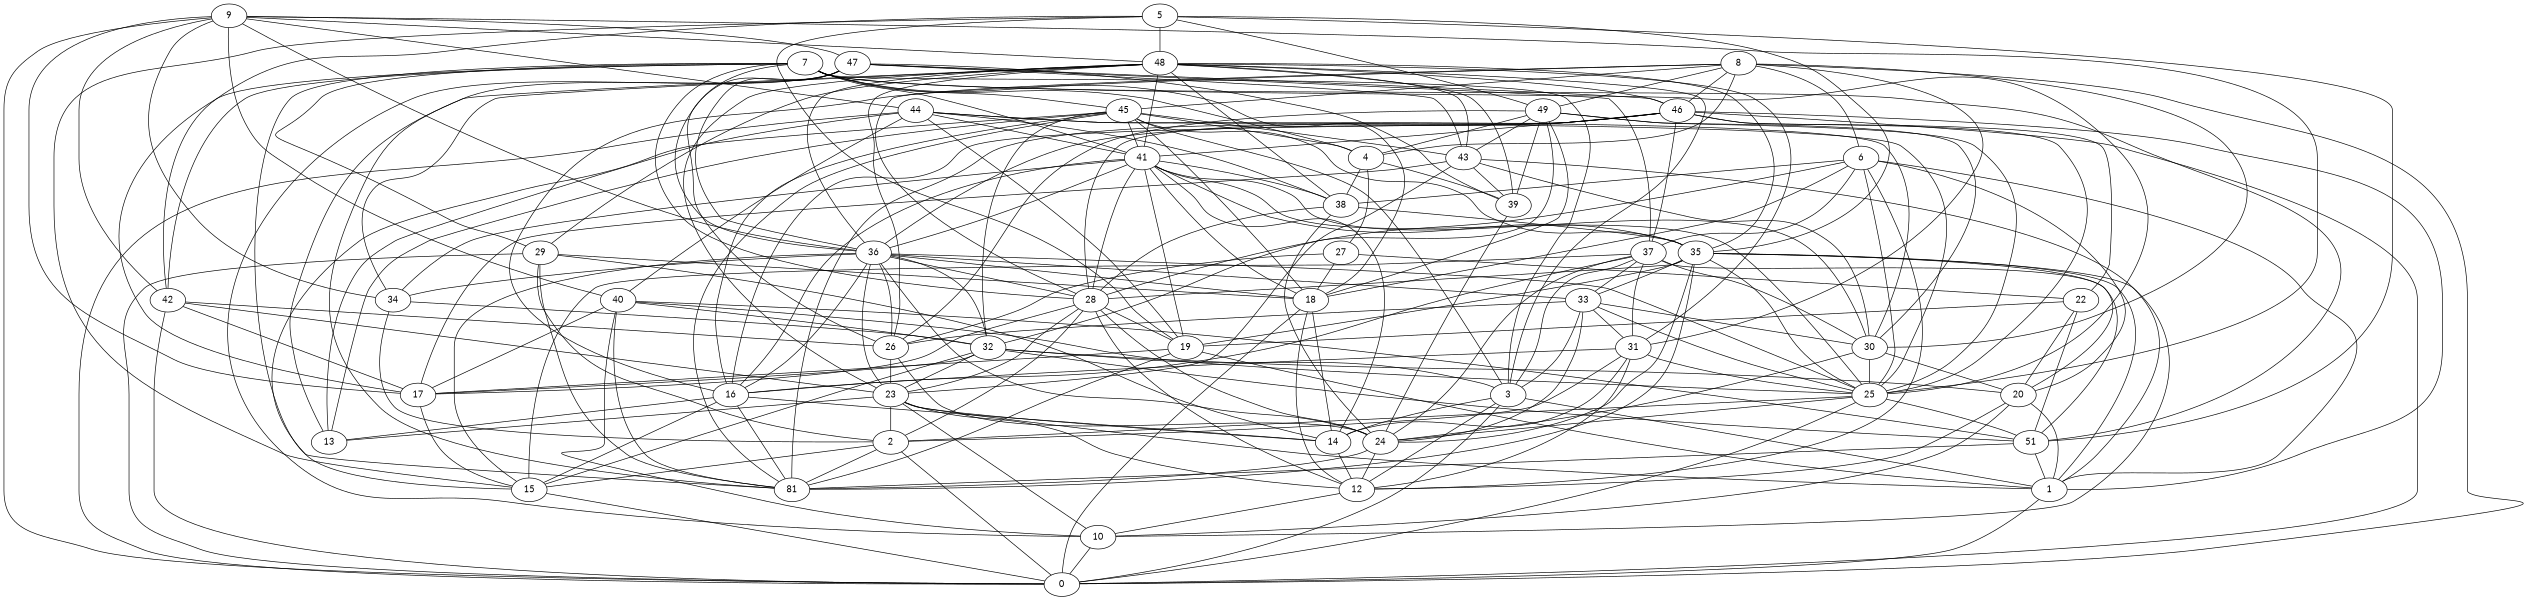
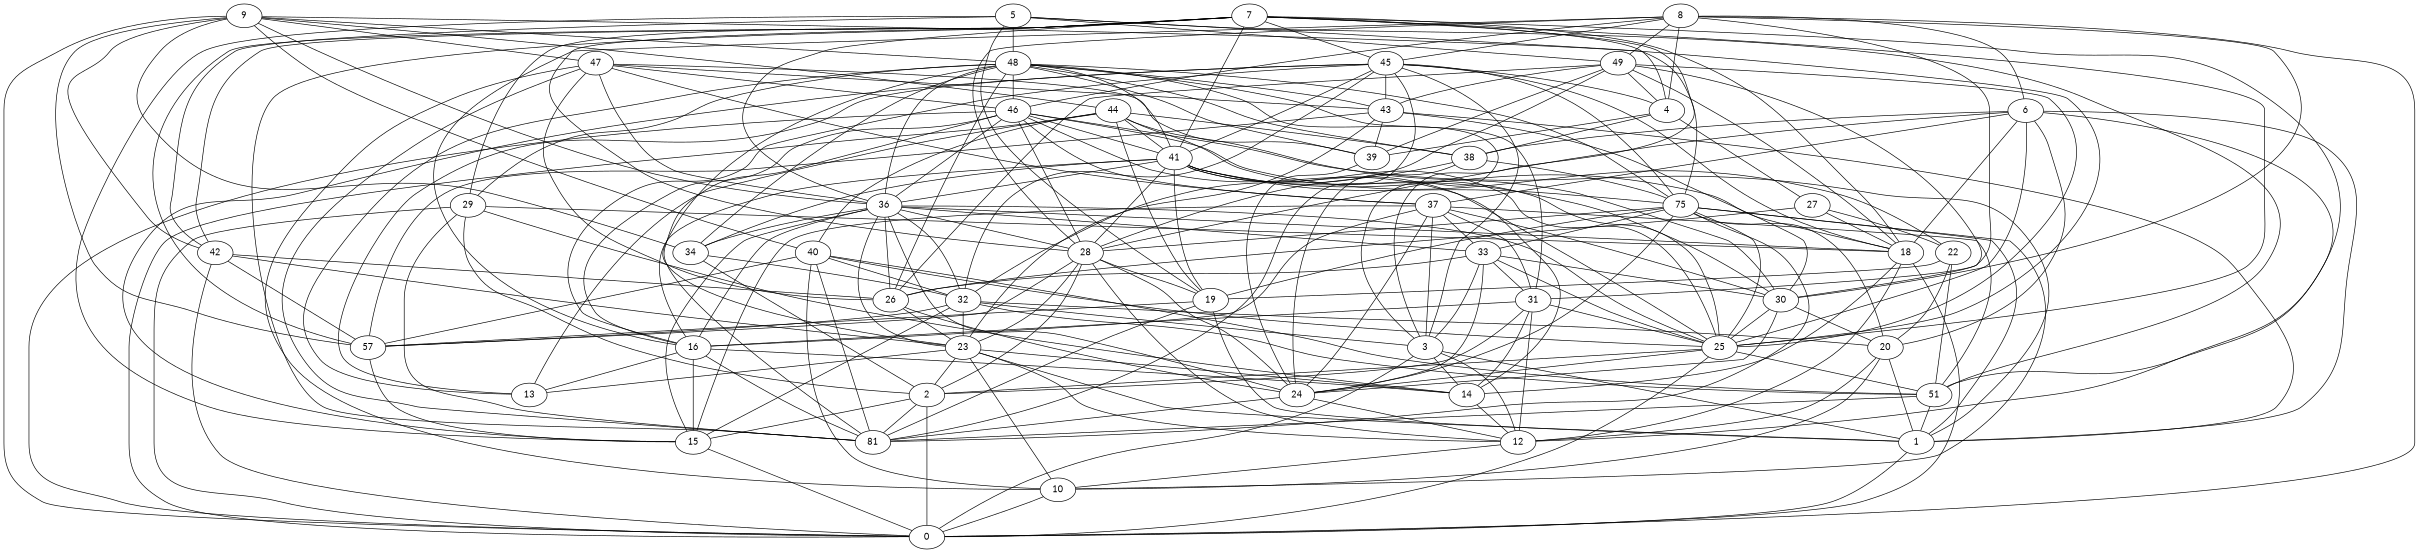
(1240, 175) -> none
(1696, 253) -> (1681, 205)
(418, 395) -> (368, 348)
